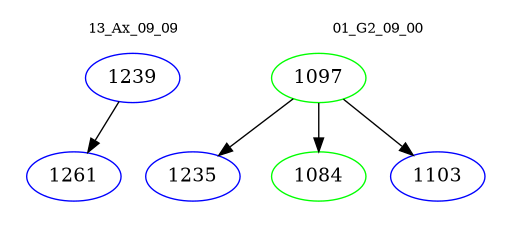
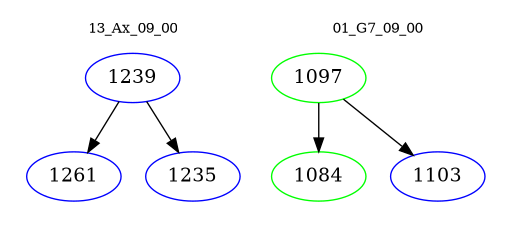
(133, 29) -> (133, 29)
(378, 29) -> (378, 29)
(270, 117) -> (159, 121)
